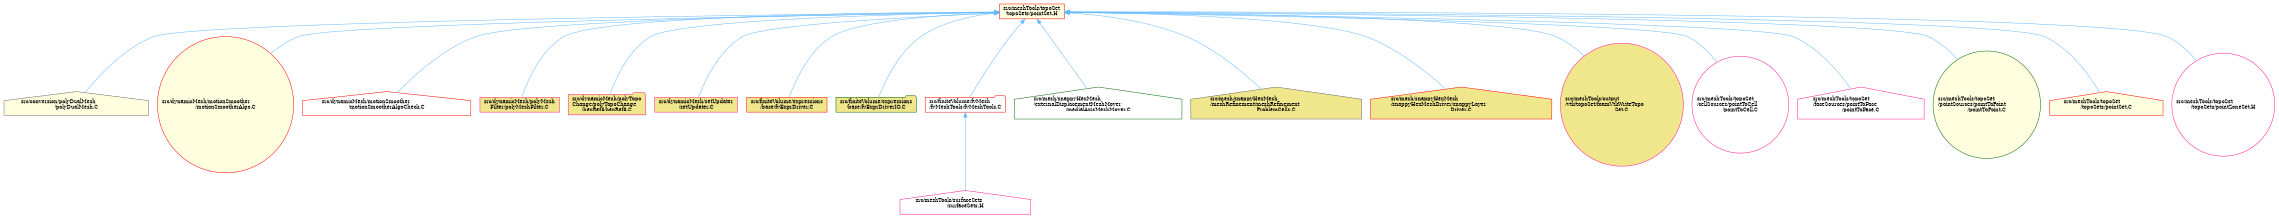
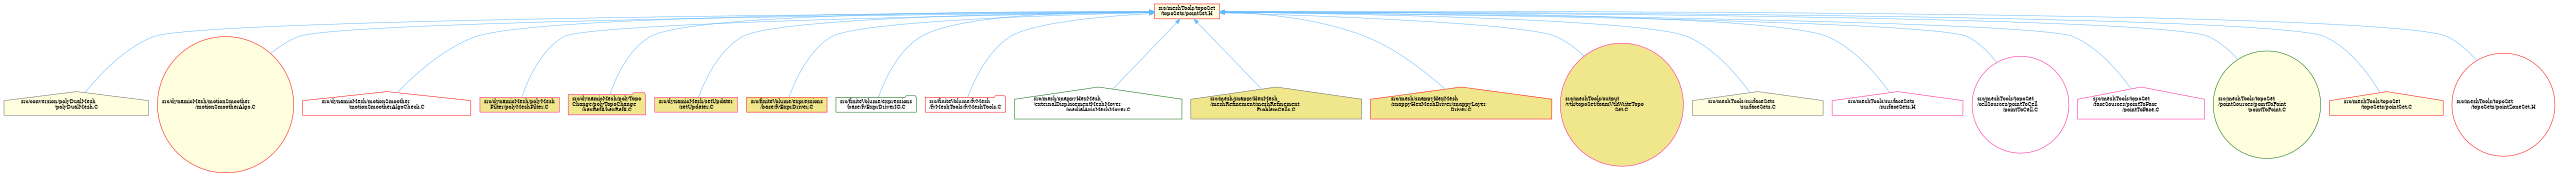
(876, 105) -> (876, 105)
none -> (1758, 105)
(2223, 105) -> (2503, 105)
(965, 154) -> (1569, 16)
